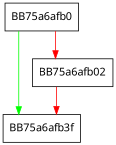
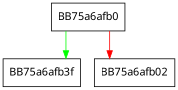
(56, 97) -> none
